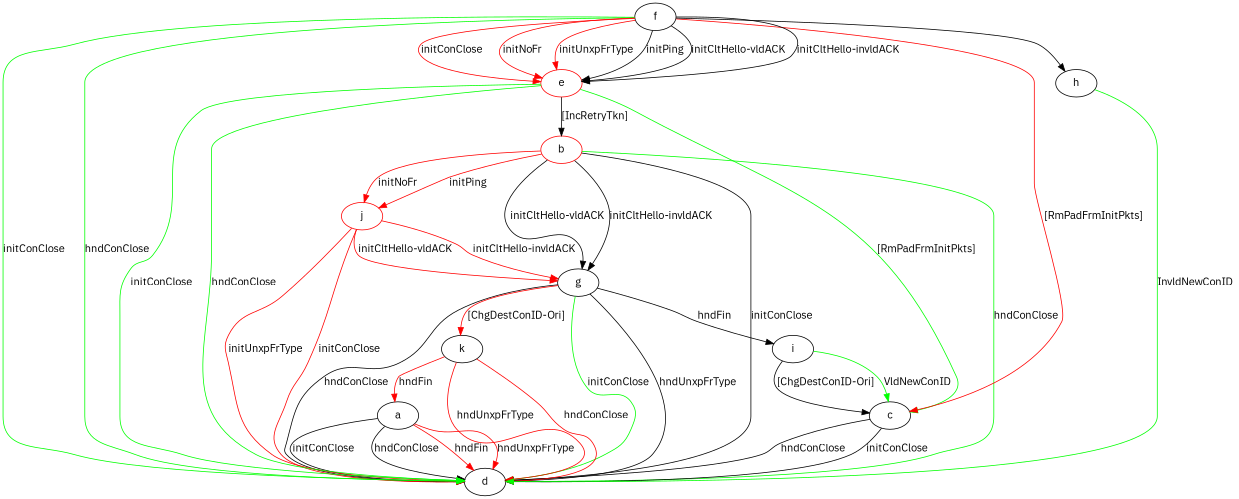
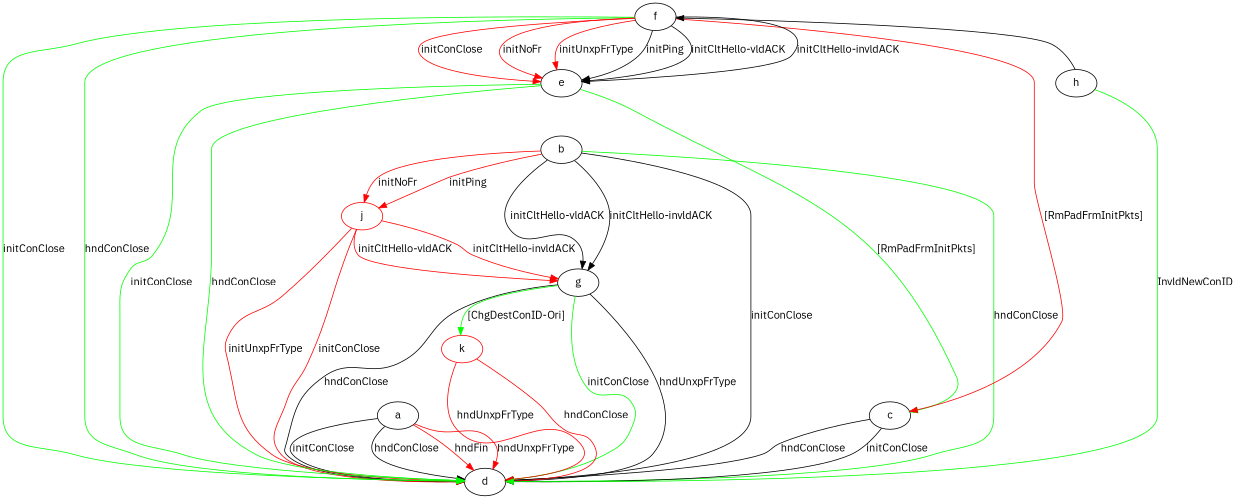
(873, 26) -> (886, 26)
(561, 83) -> (561, 83)
(561, 113) -> none
(561, 150) -> (561, 150)
(502, 295) -> (502, 295)
(462, 349) -> (462, 349)
(793, 349) -> none
(413, 370) -> none
